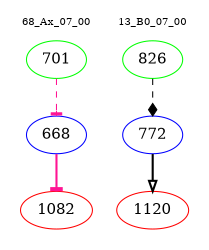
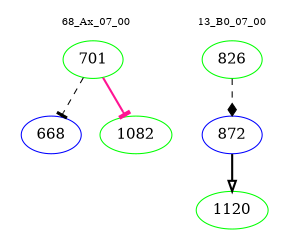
(56, 95) -> (73, 95)
(153, 135) -> (232, 135)
(56, 170) -> (113, 95)
(56, 210) -> (136, 135)
(153, 210) -> (232, 210)
